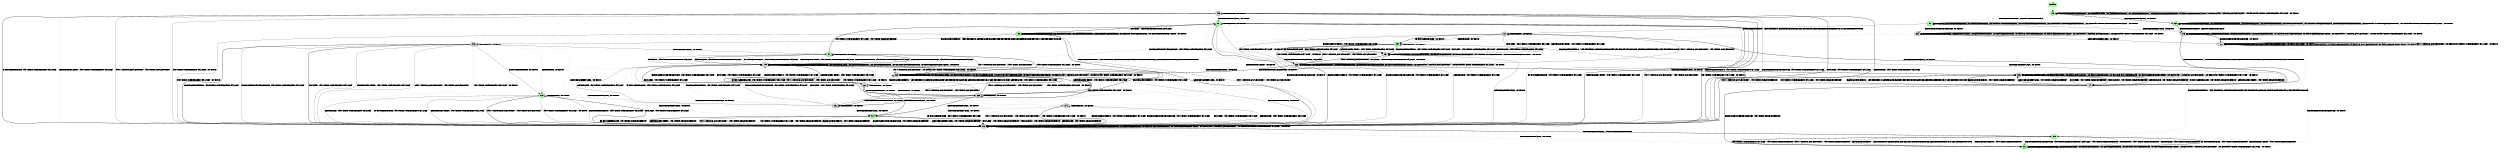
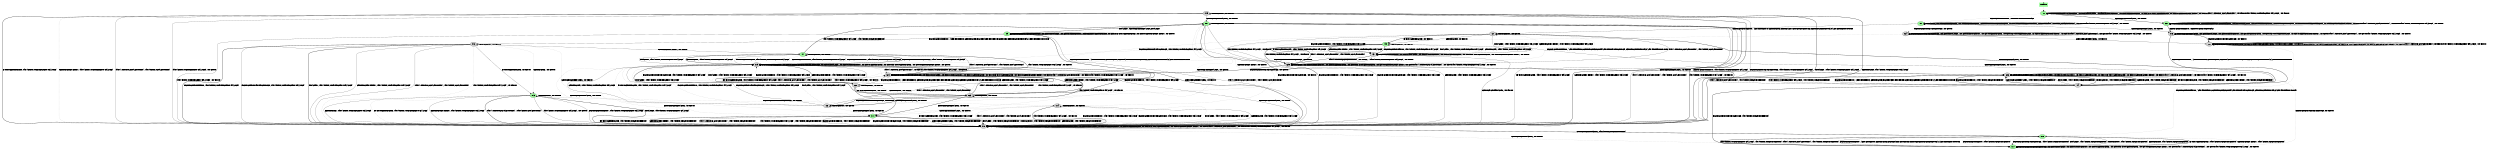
(1919, 60) -> (2014, 60)
